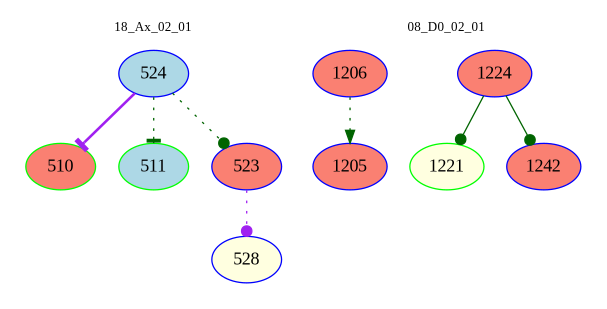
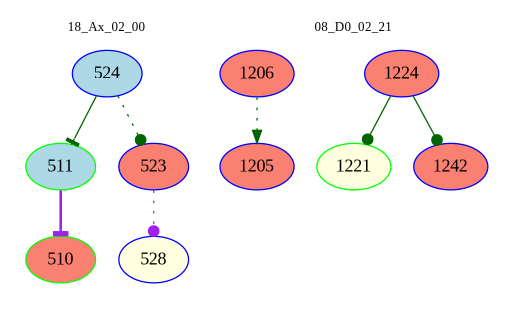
(154, 28) -> (107, 28)
(447, 28) -> (354, 28)
(154, 117) -> (85, 117)
(110, 118) -> (61, 210)
